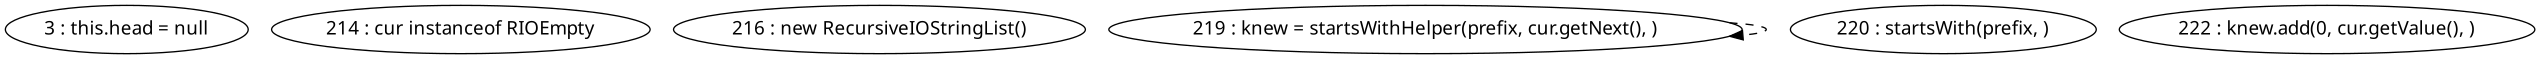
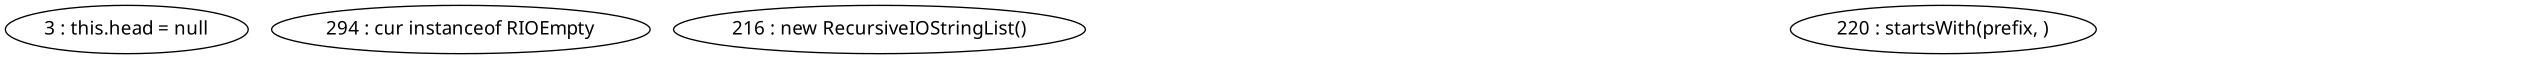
(461, 30) -> (461, 30)
(1426, 30) -> none
(2327, 30) -> none
